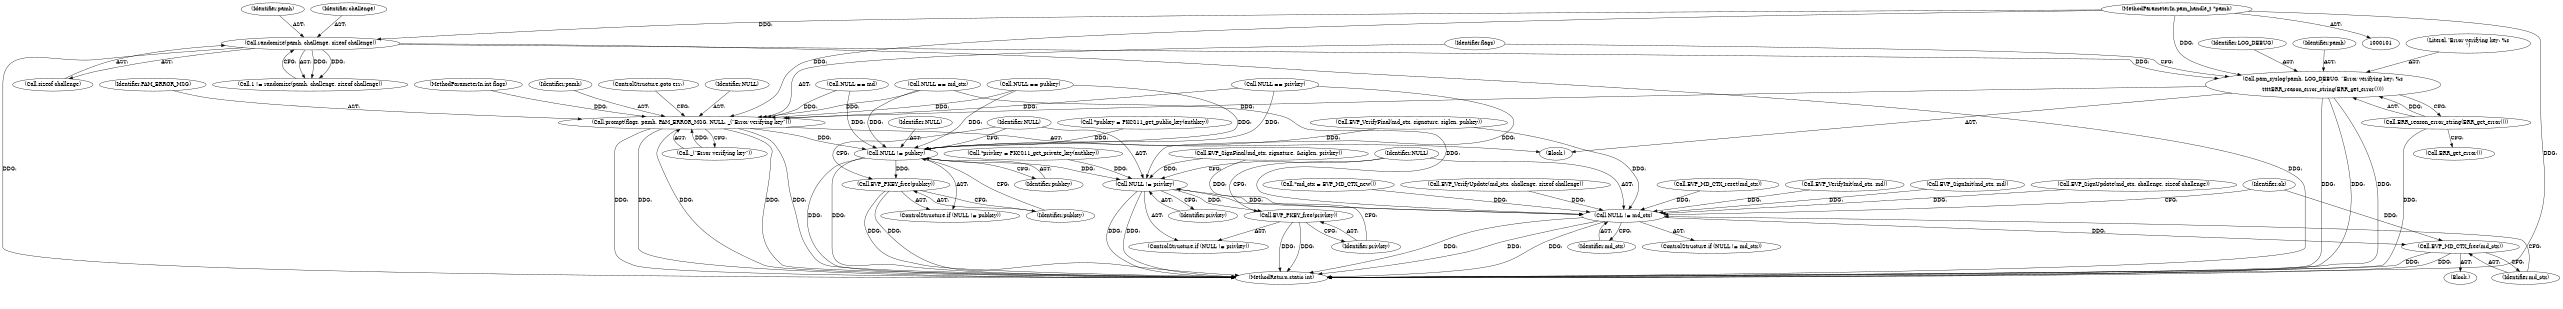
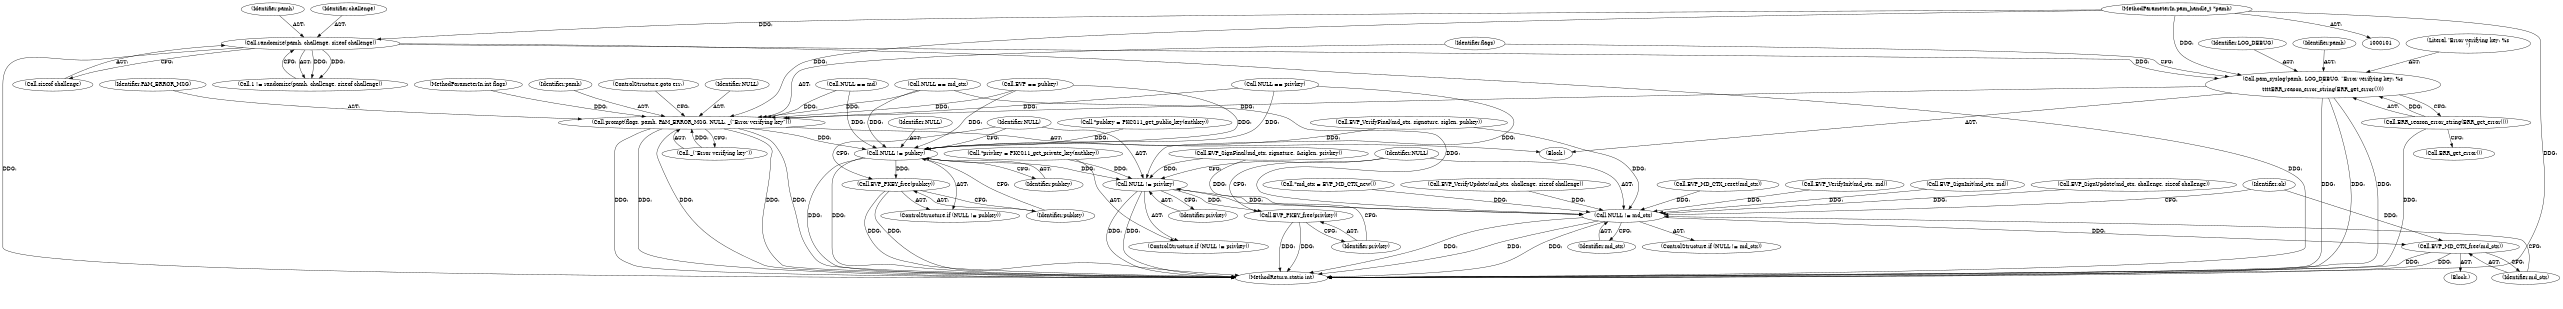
(168, 62) -> (168, 62)
(1030, 85) -> (1030, 85)
(1251, 231) -> (1115, 208)
